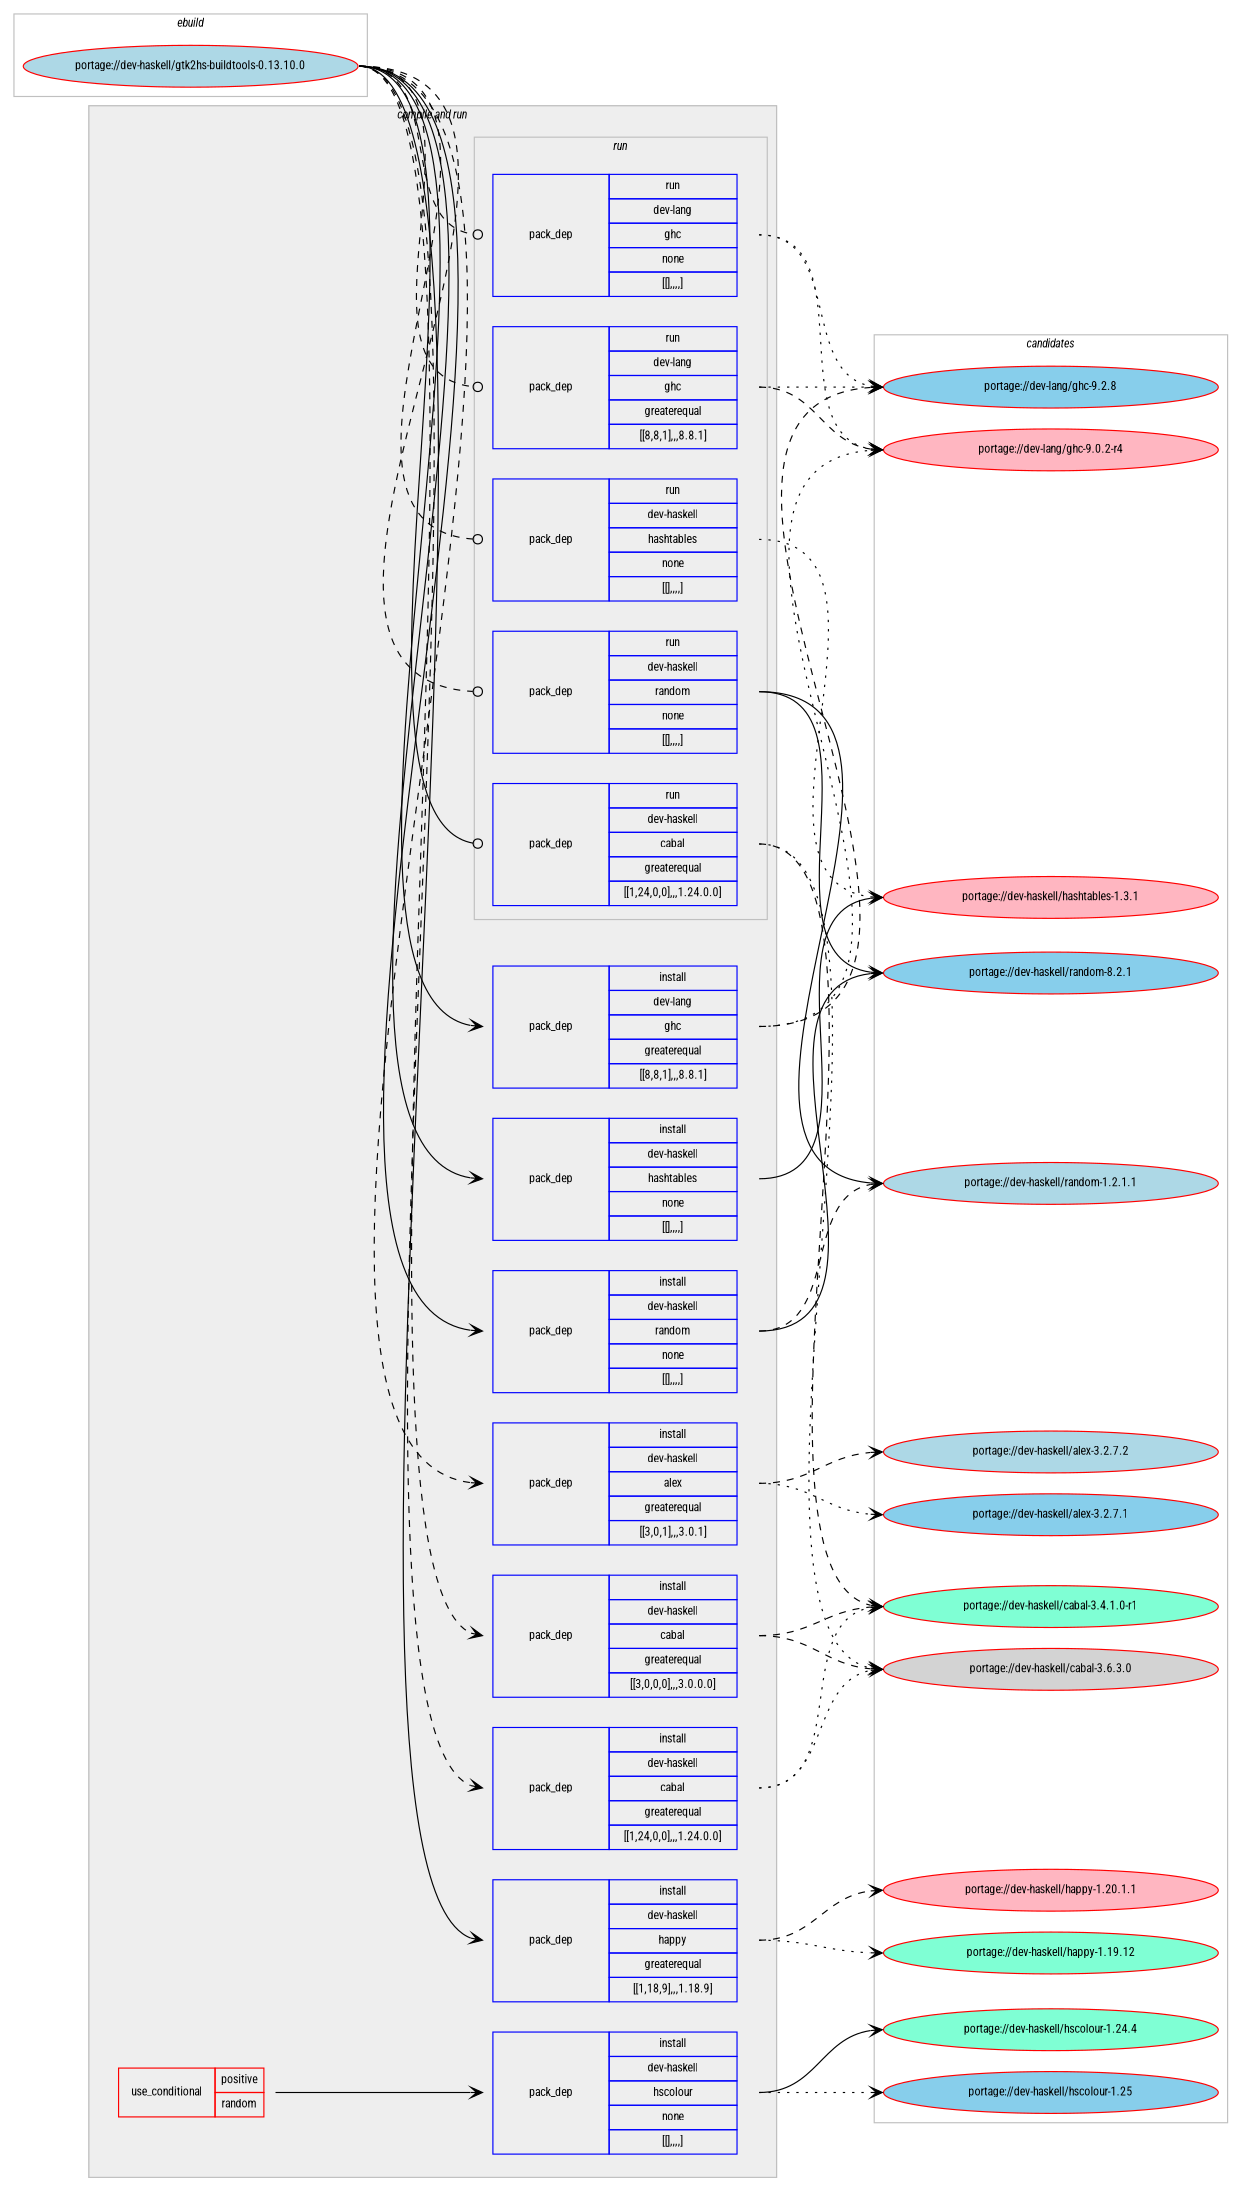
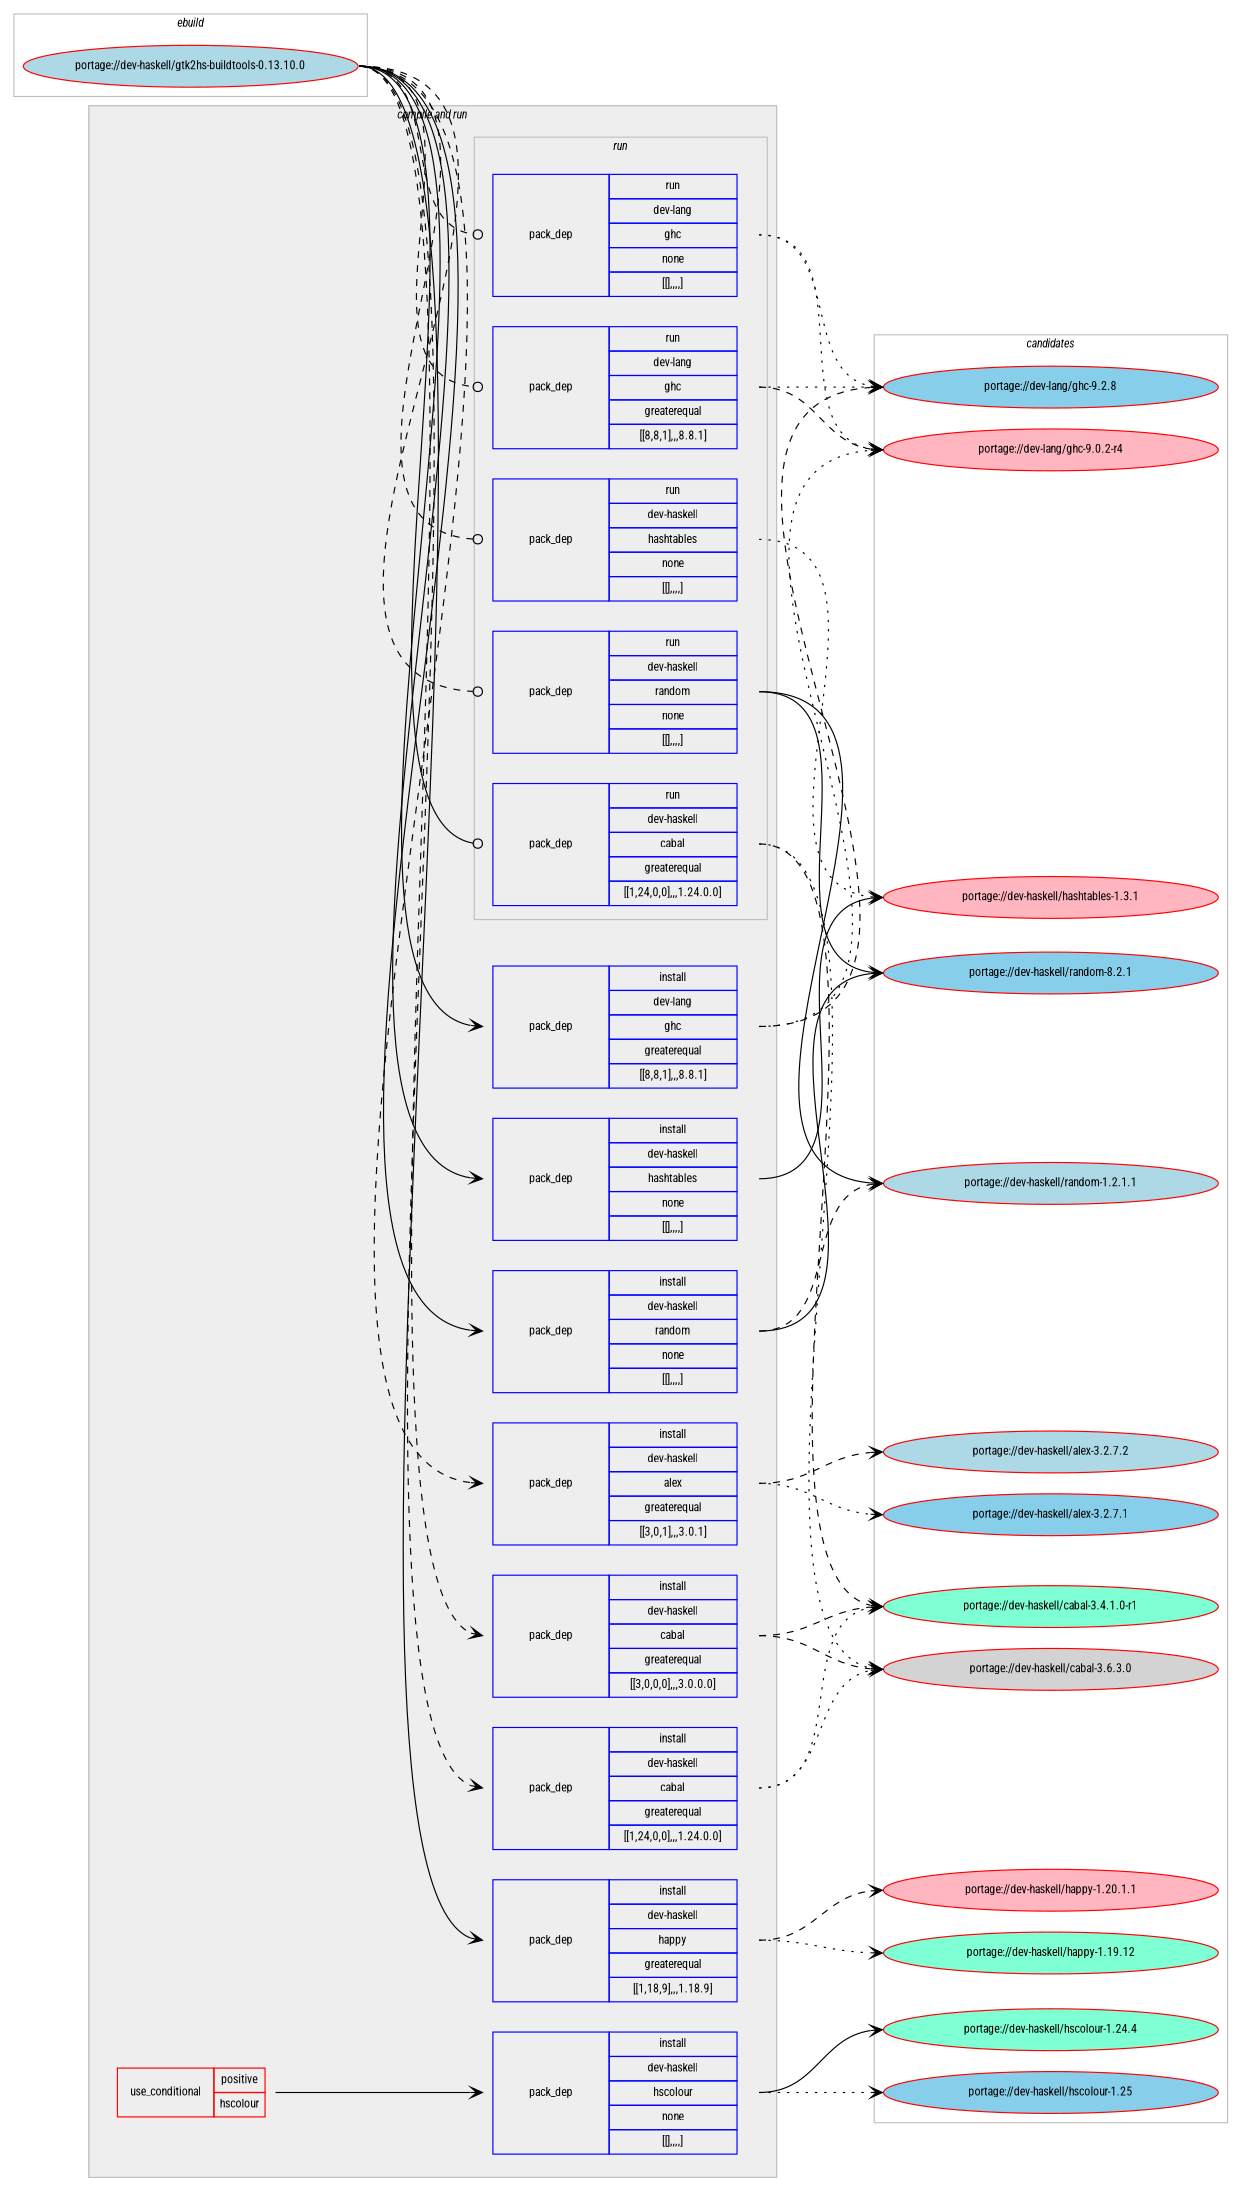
(239, 2104) -> (239, 2104)
